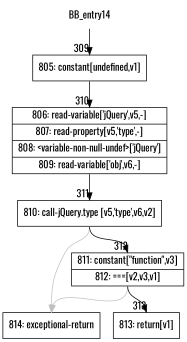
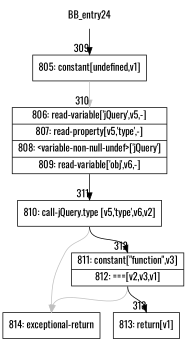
(90, 16) -> (90, 16)
(90, 91) -> (90, 91)
